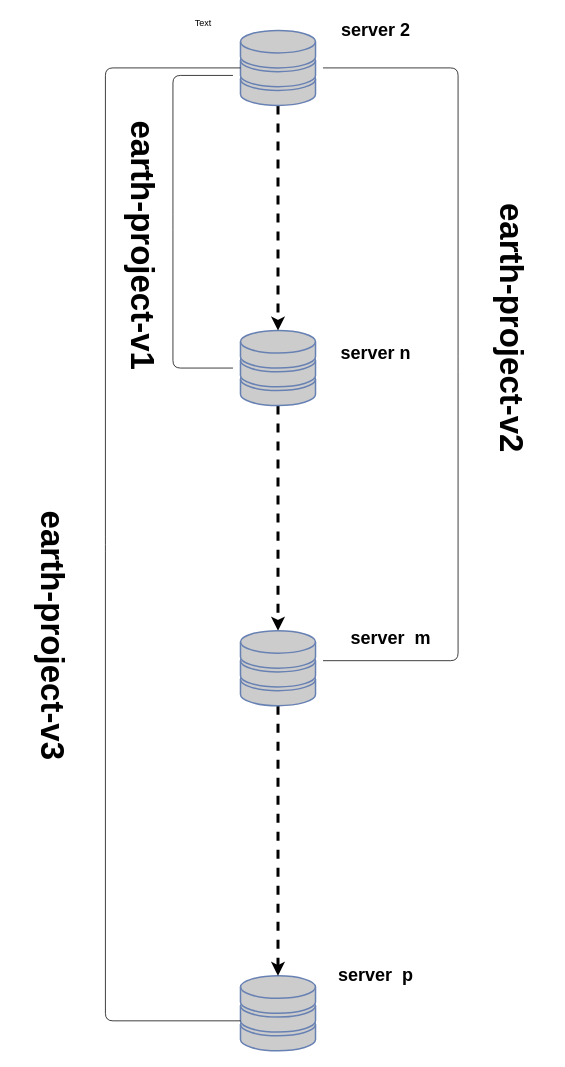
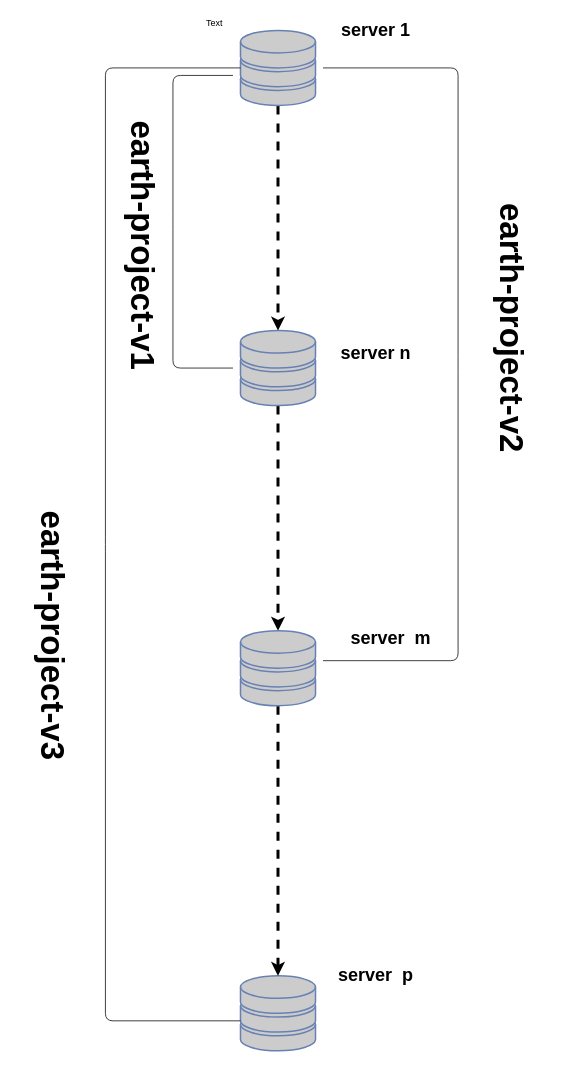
(203, 23) -> (214, 23)
(376, 30) -> (376, 30)
